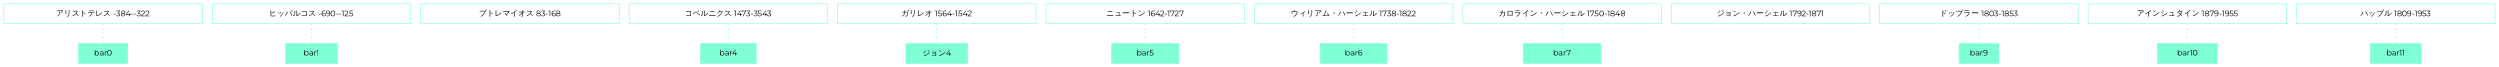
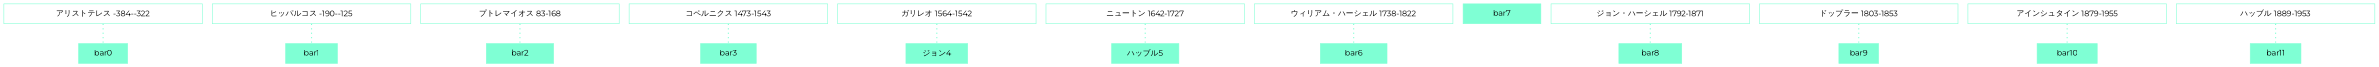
(312, 14) -> (312, 14)
(728, 14) -> (728, 14)
(1562, 14) -> none
(2396, 14) -> (2276, 14)
none -> (520, 53)
(728, 53) -> (728, 53)
(1145, 53) -> (1145, 53)
none -> (1650, 53)
